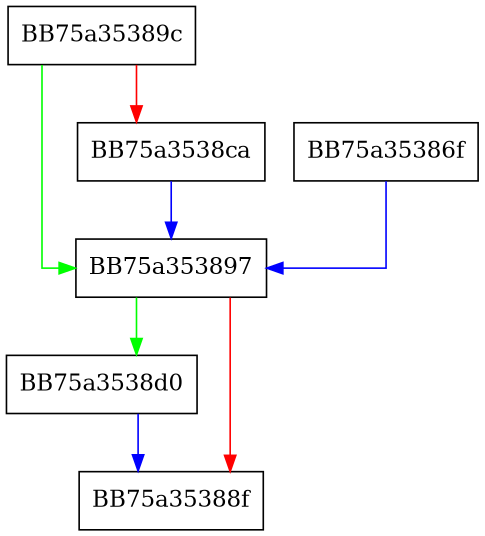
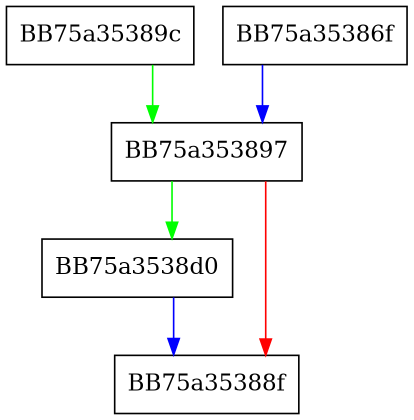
(171, 152) -> none
